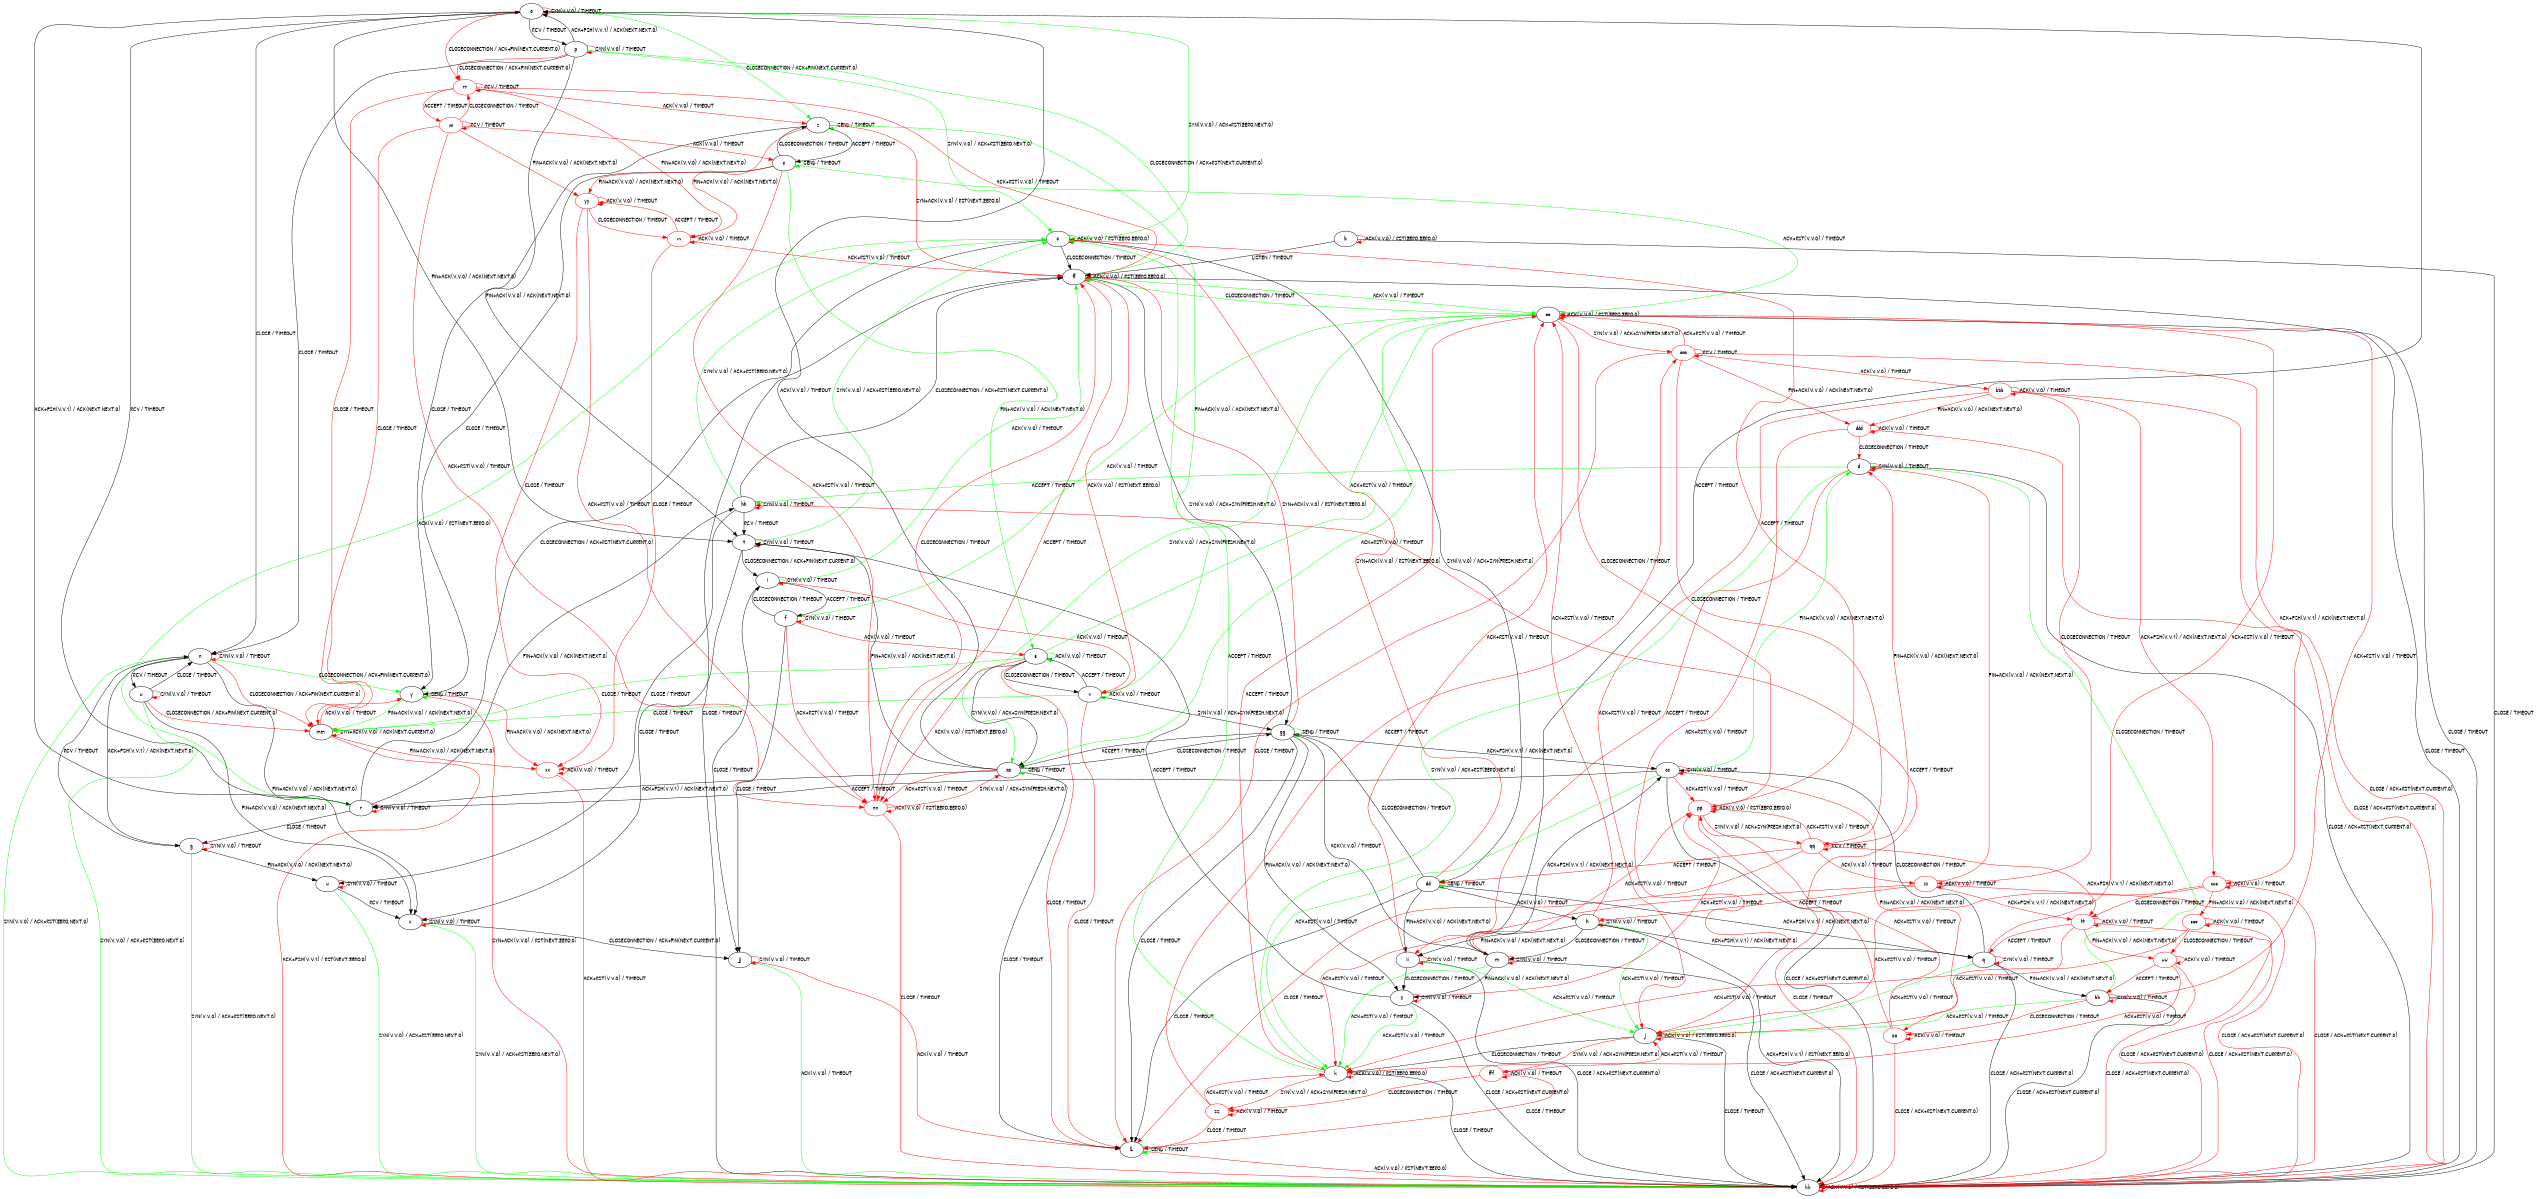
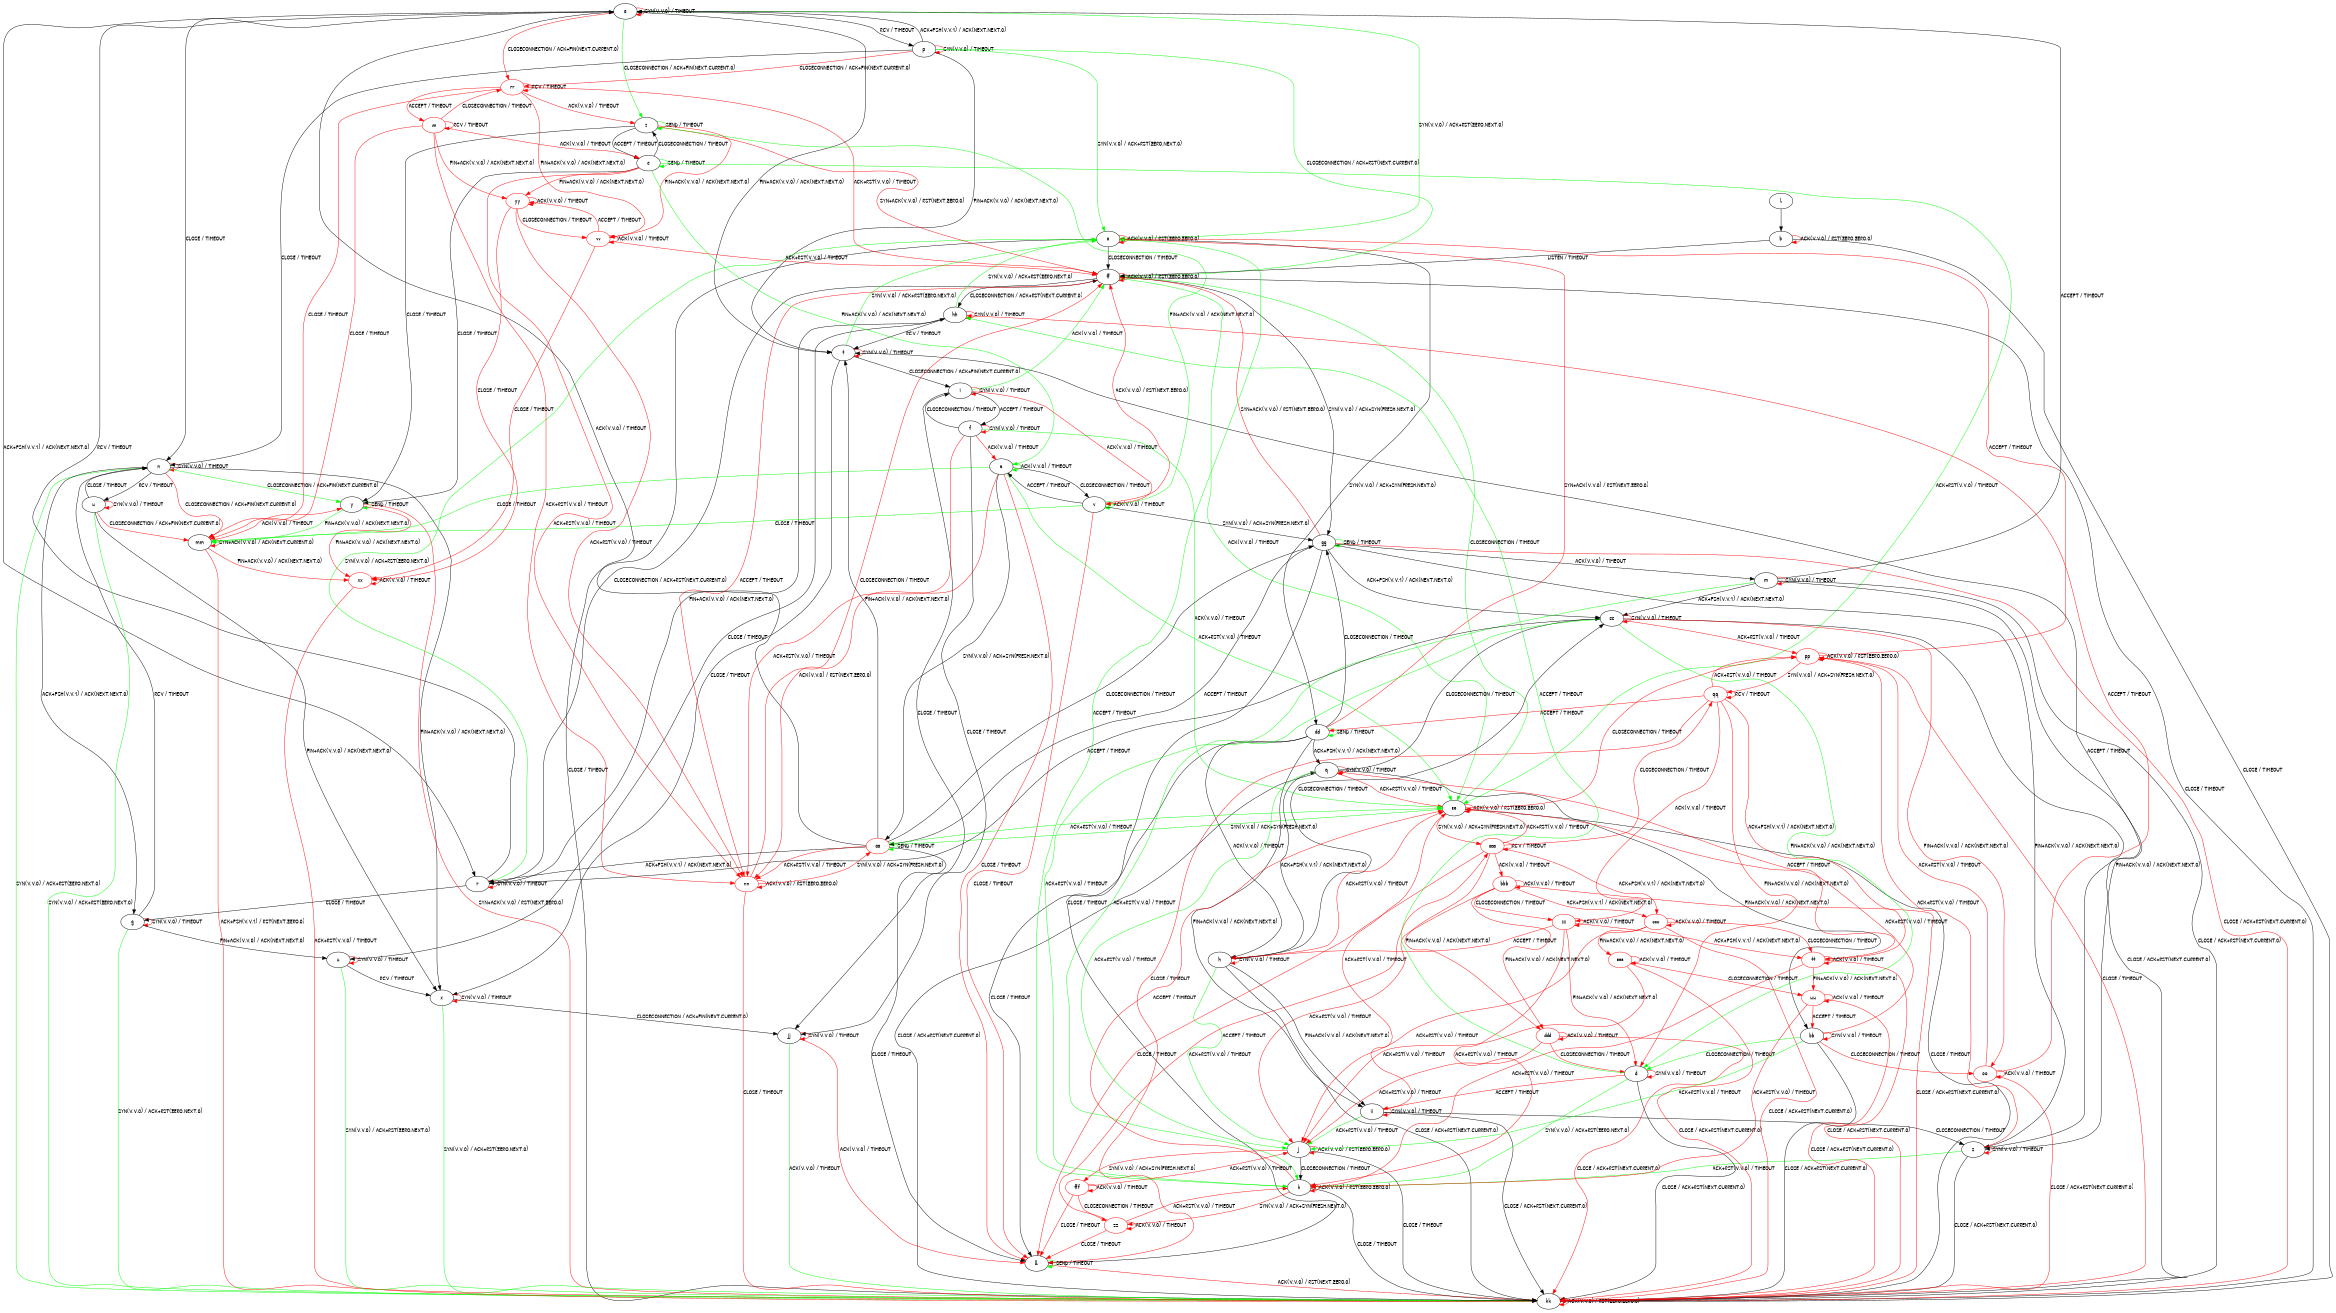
none -> (1781, 201)
(923, 399) -> (1058, 283)
(455, 524) -> (387, 561)
(1009, 770) -> (878, 846)
(1576, 909) -> none
(1551, 951) -> (1316, 782)
(1808, 1055) -> (1457, 1131)
(2299, 1059) -> (2241, 936)
